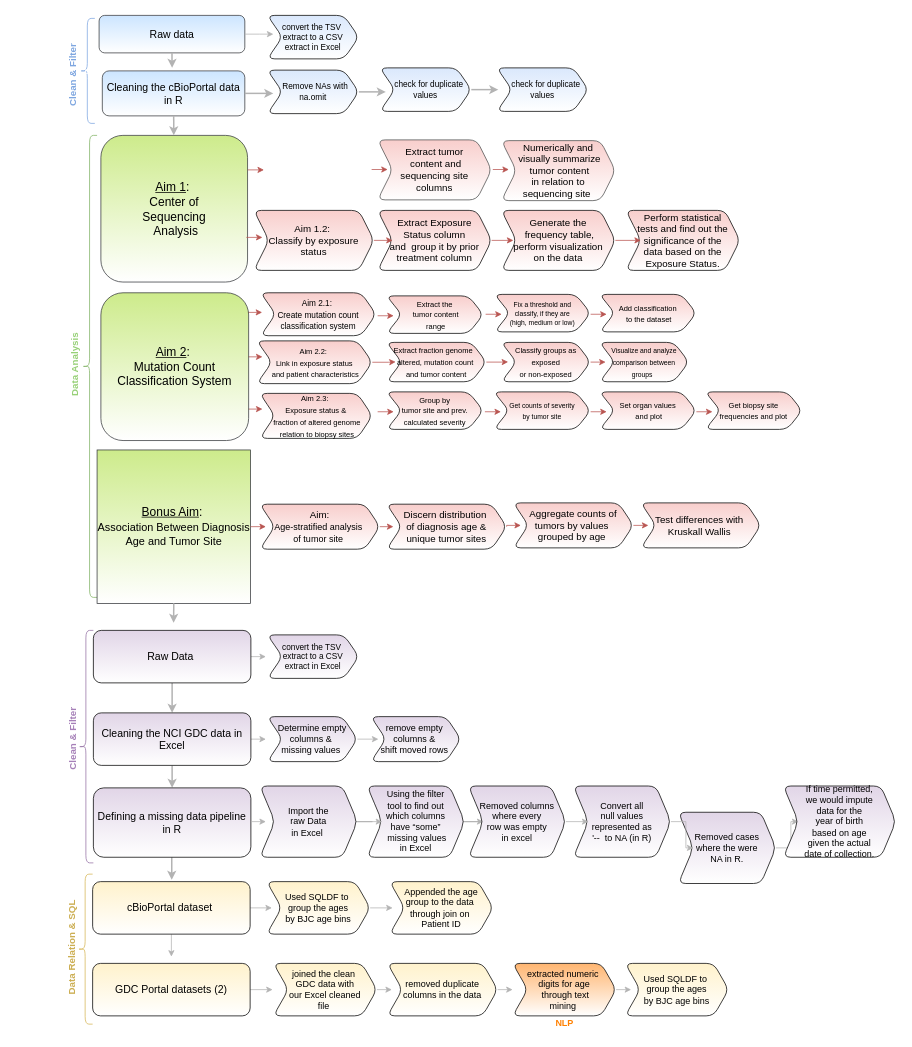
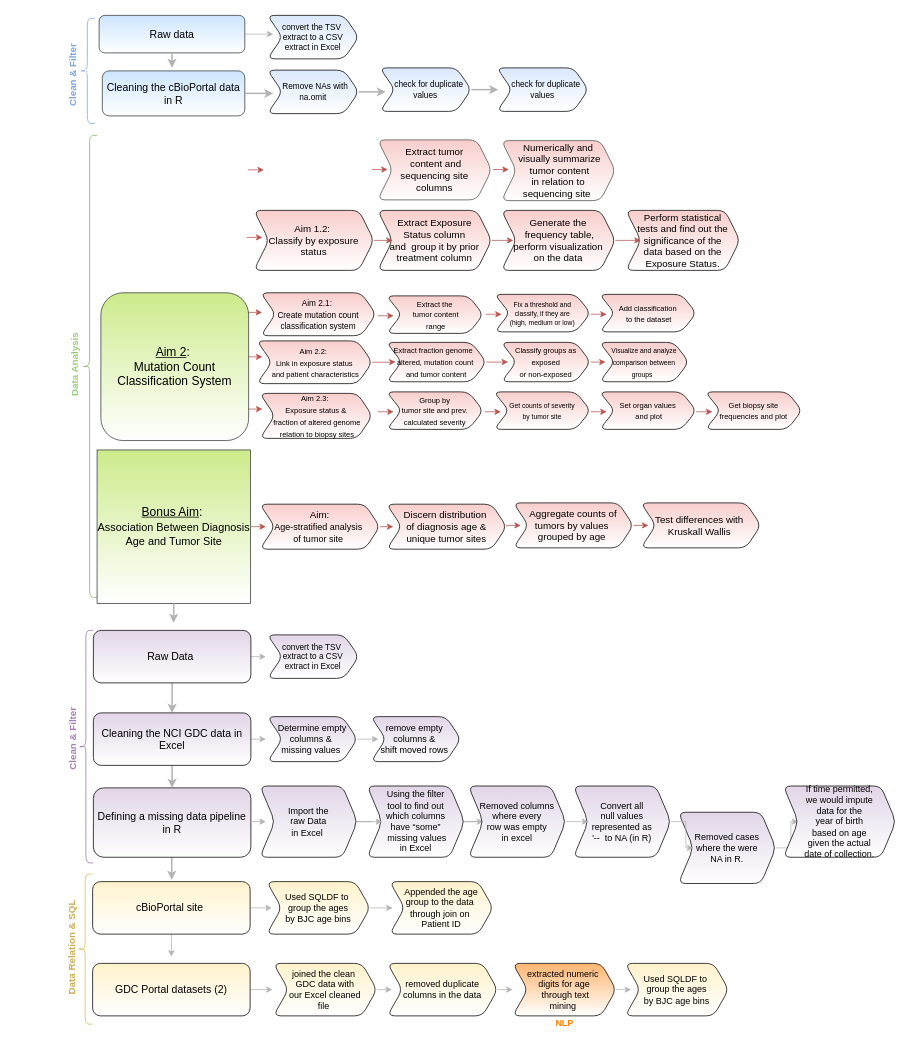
(174, 122) -> none
(174, 209) -> none
(171, 908) -> (171, 908)
